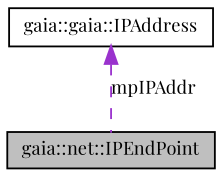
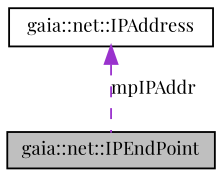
(111, 27) -> (111, 27)
